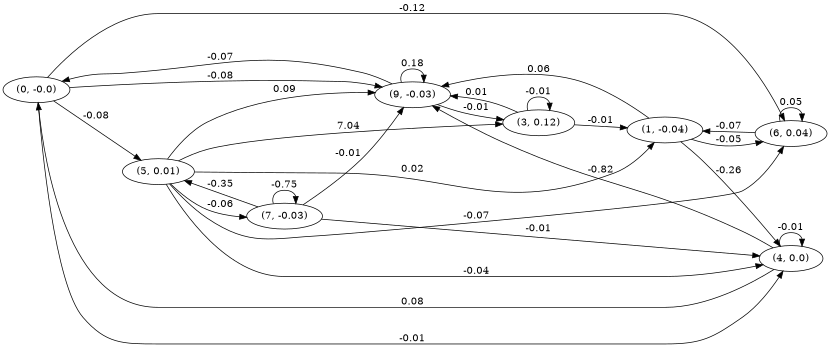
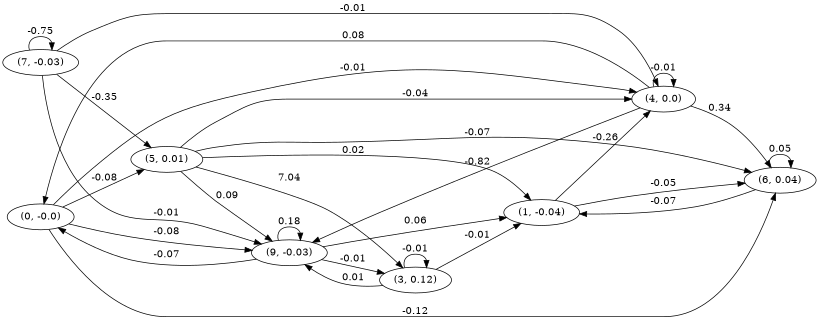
(553, 76) -> (411, 232)
none -> (734, 127)
(202, 207) -> none
